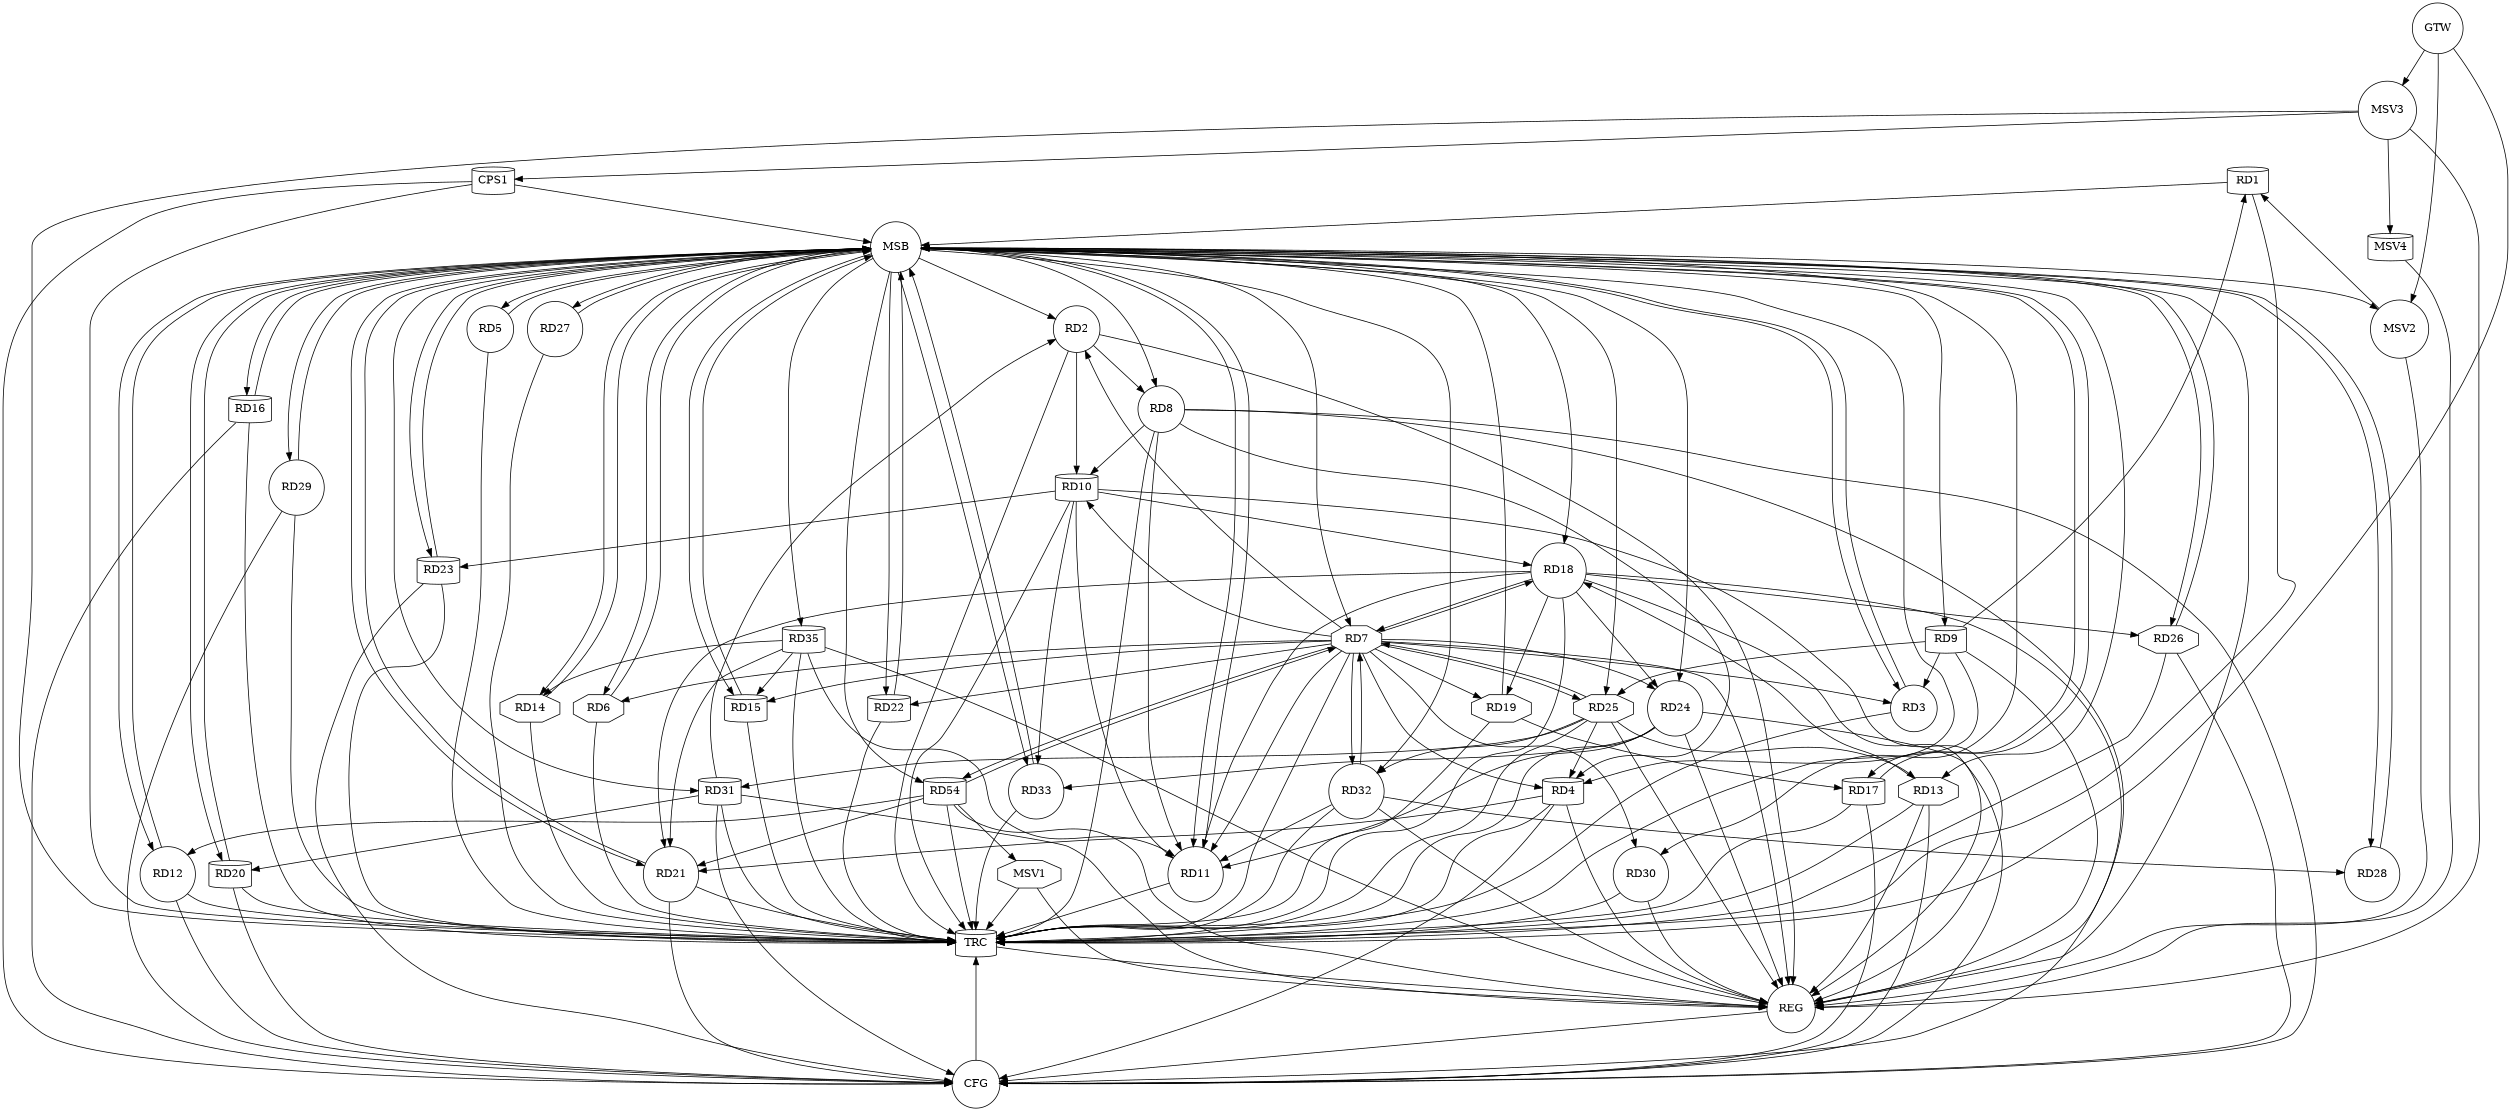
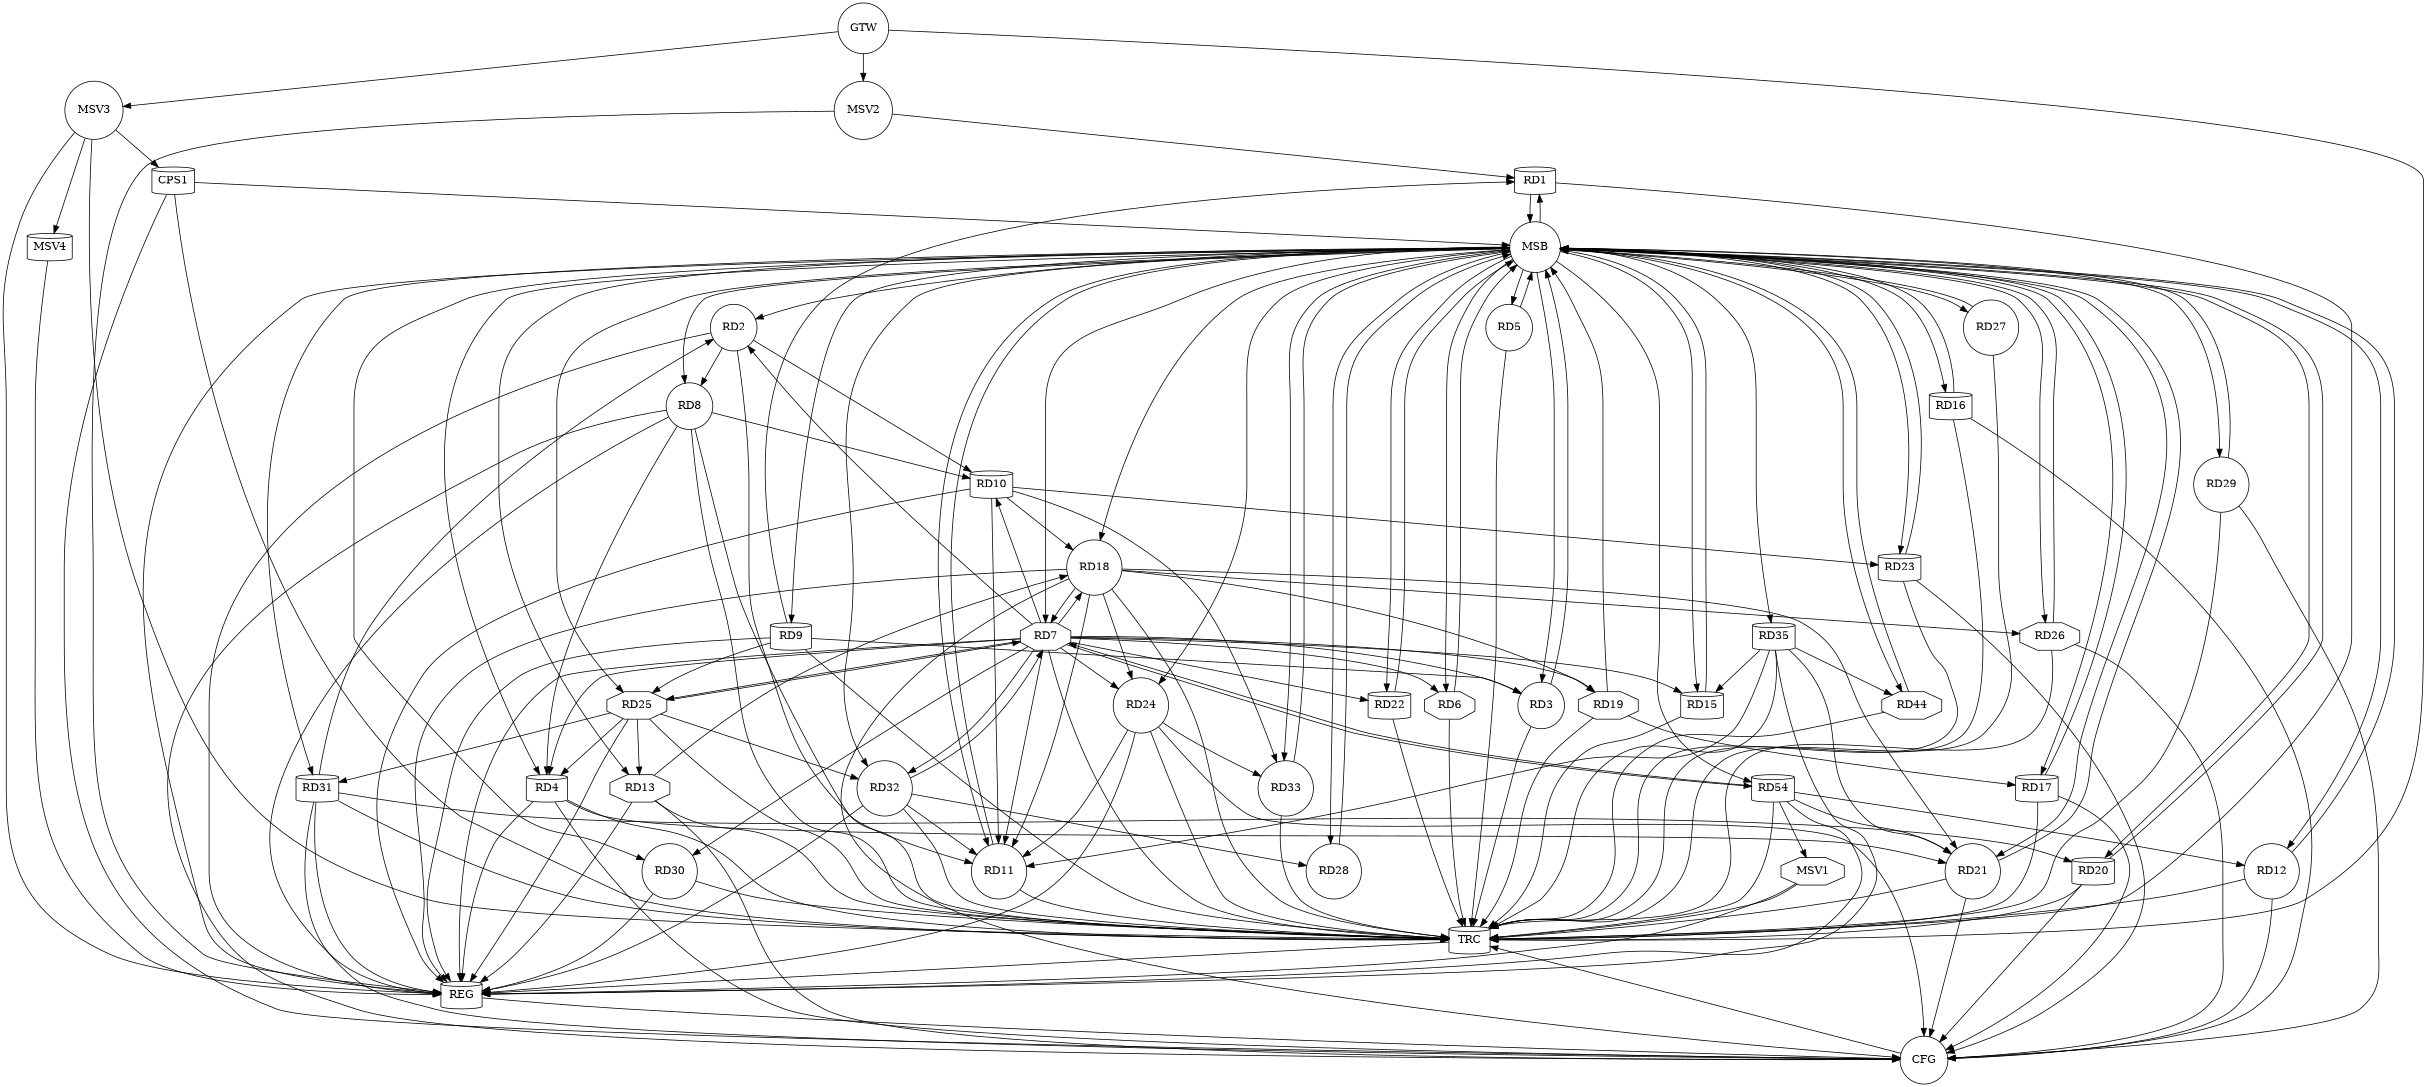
(1866, 262) -> (1540, 212)
(530, 708) -> (1912, 705)
(958, 712) -> none
(1791, 1009) -> (461, 995)
